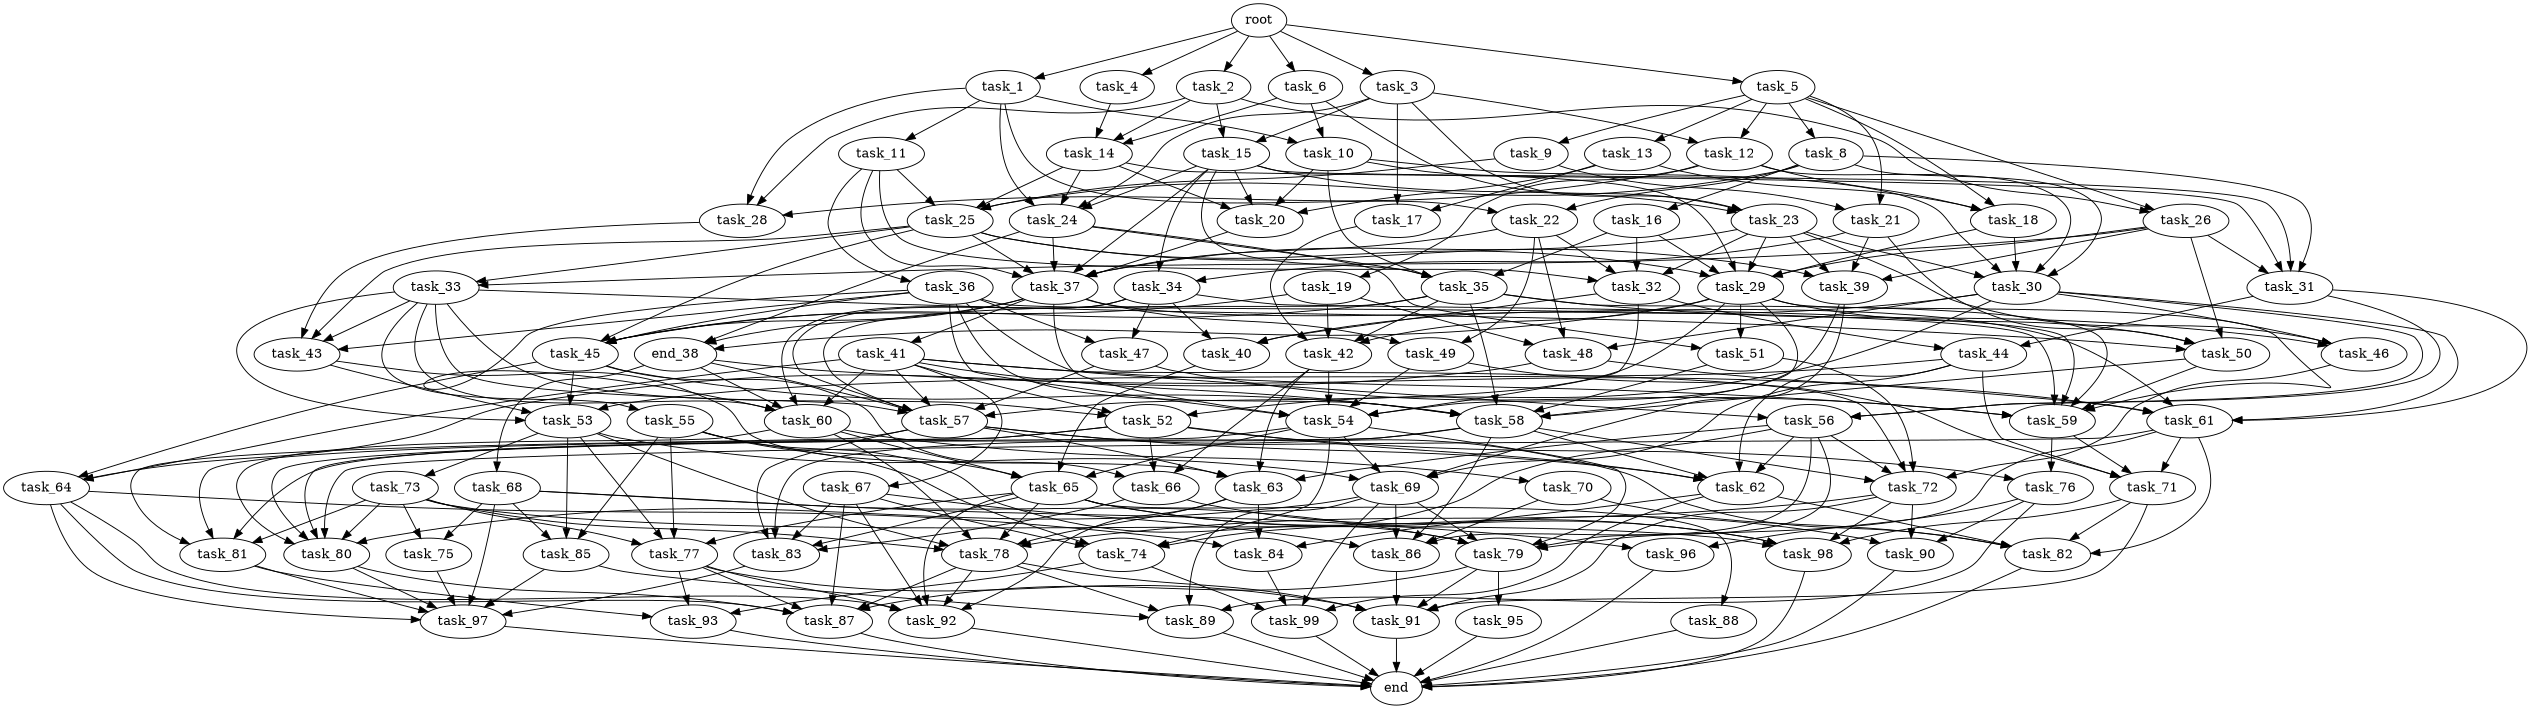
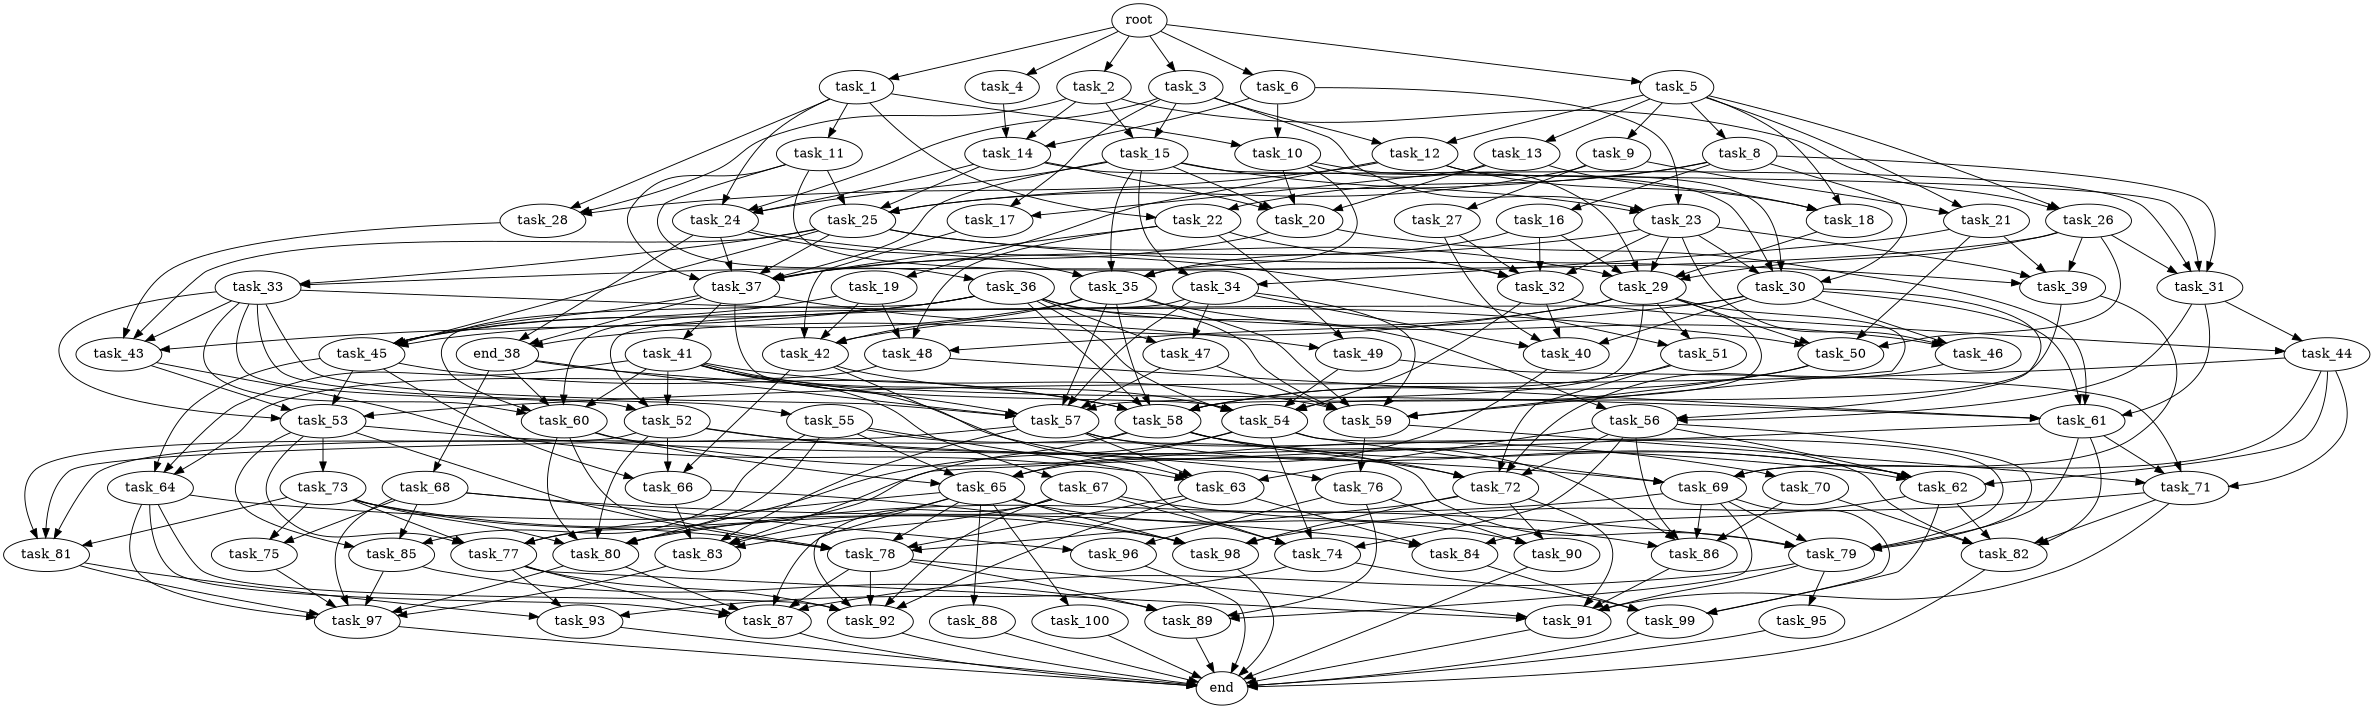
none -> (1437, 221)
(2015, 250) -> none
(1634, 311) -> (1639, 252)
none -> (1080, 622)
